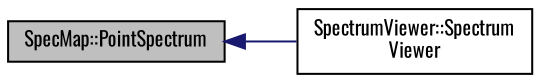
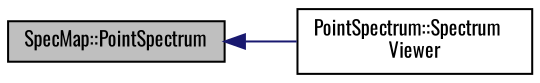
(415, 41) -> (415, 41)
